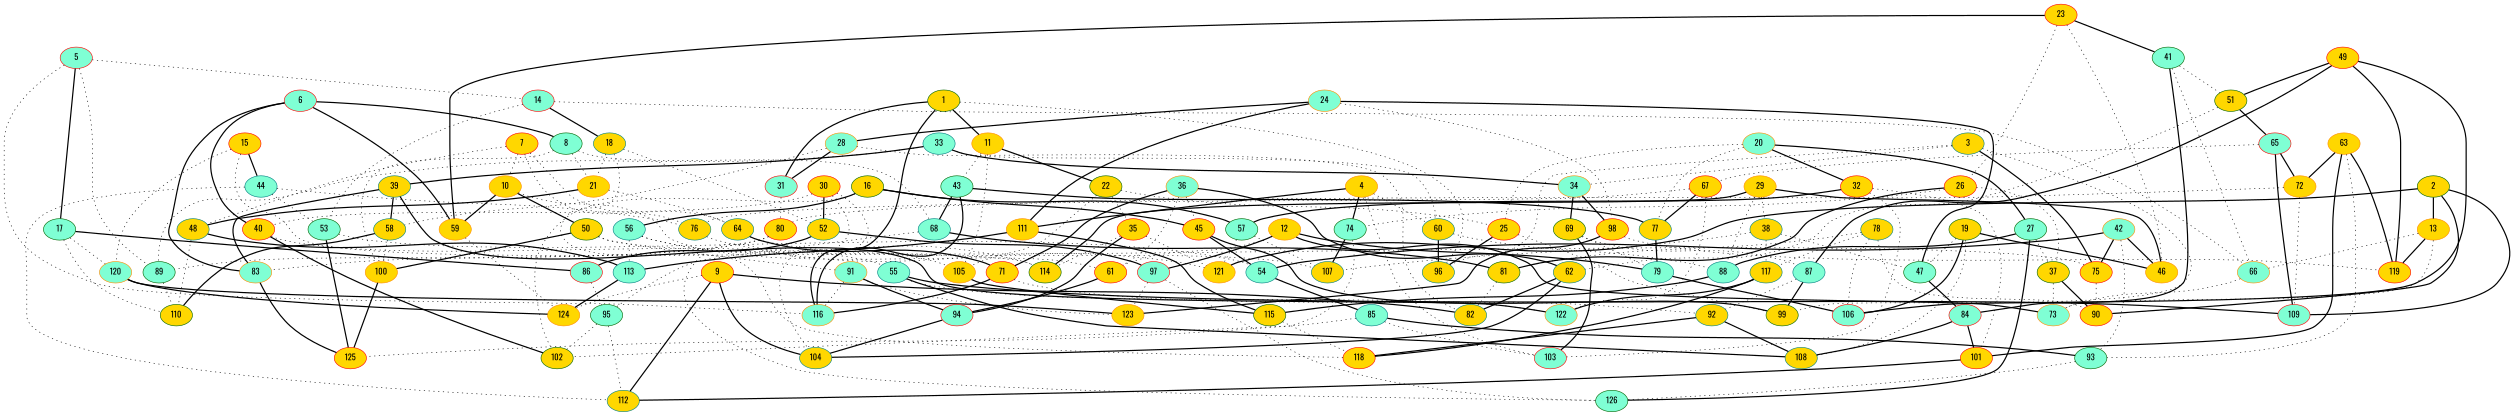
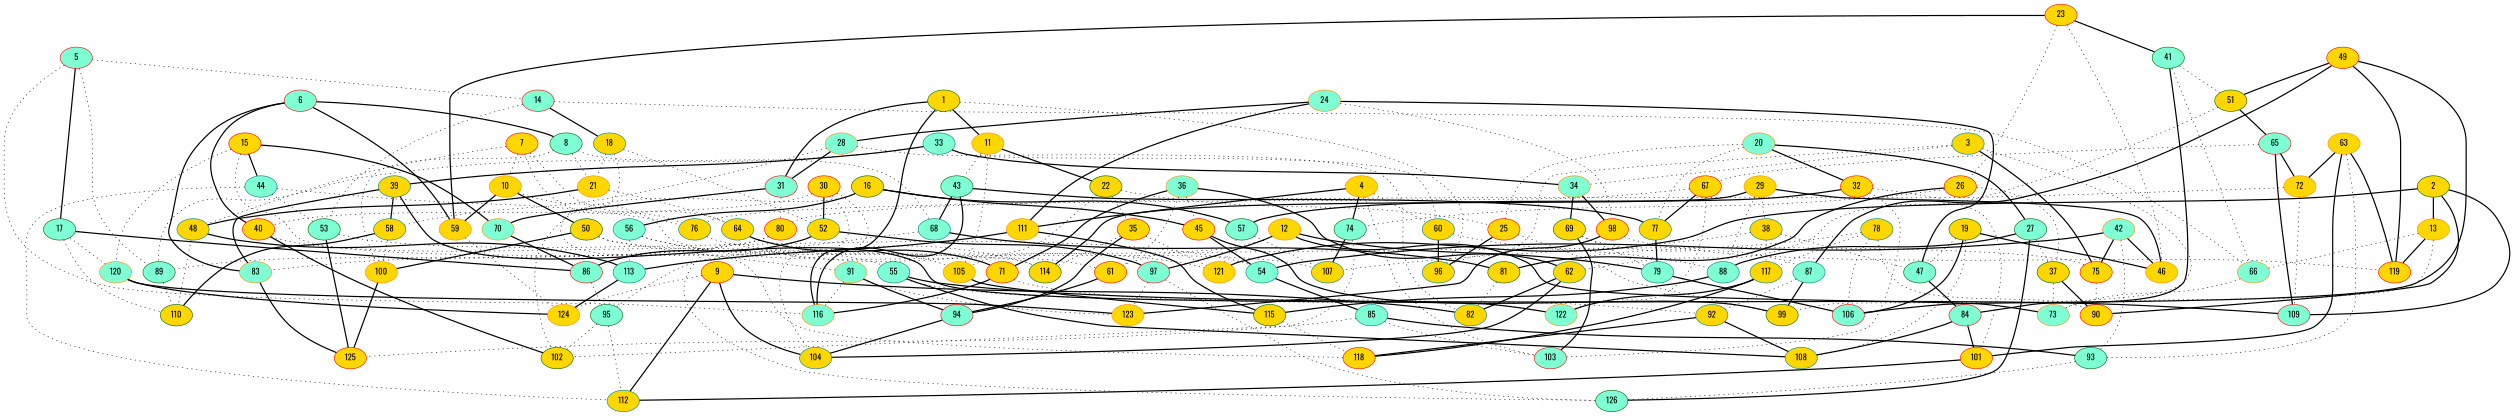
none -> (498, 229)
